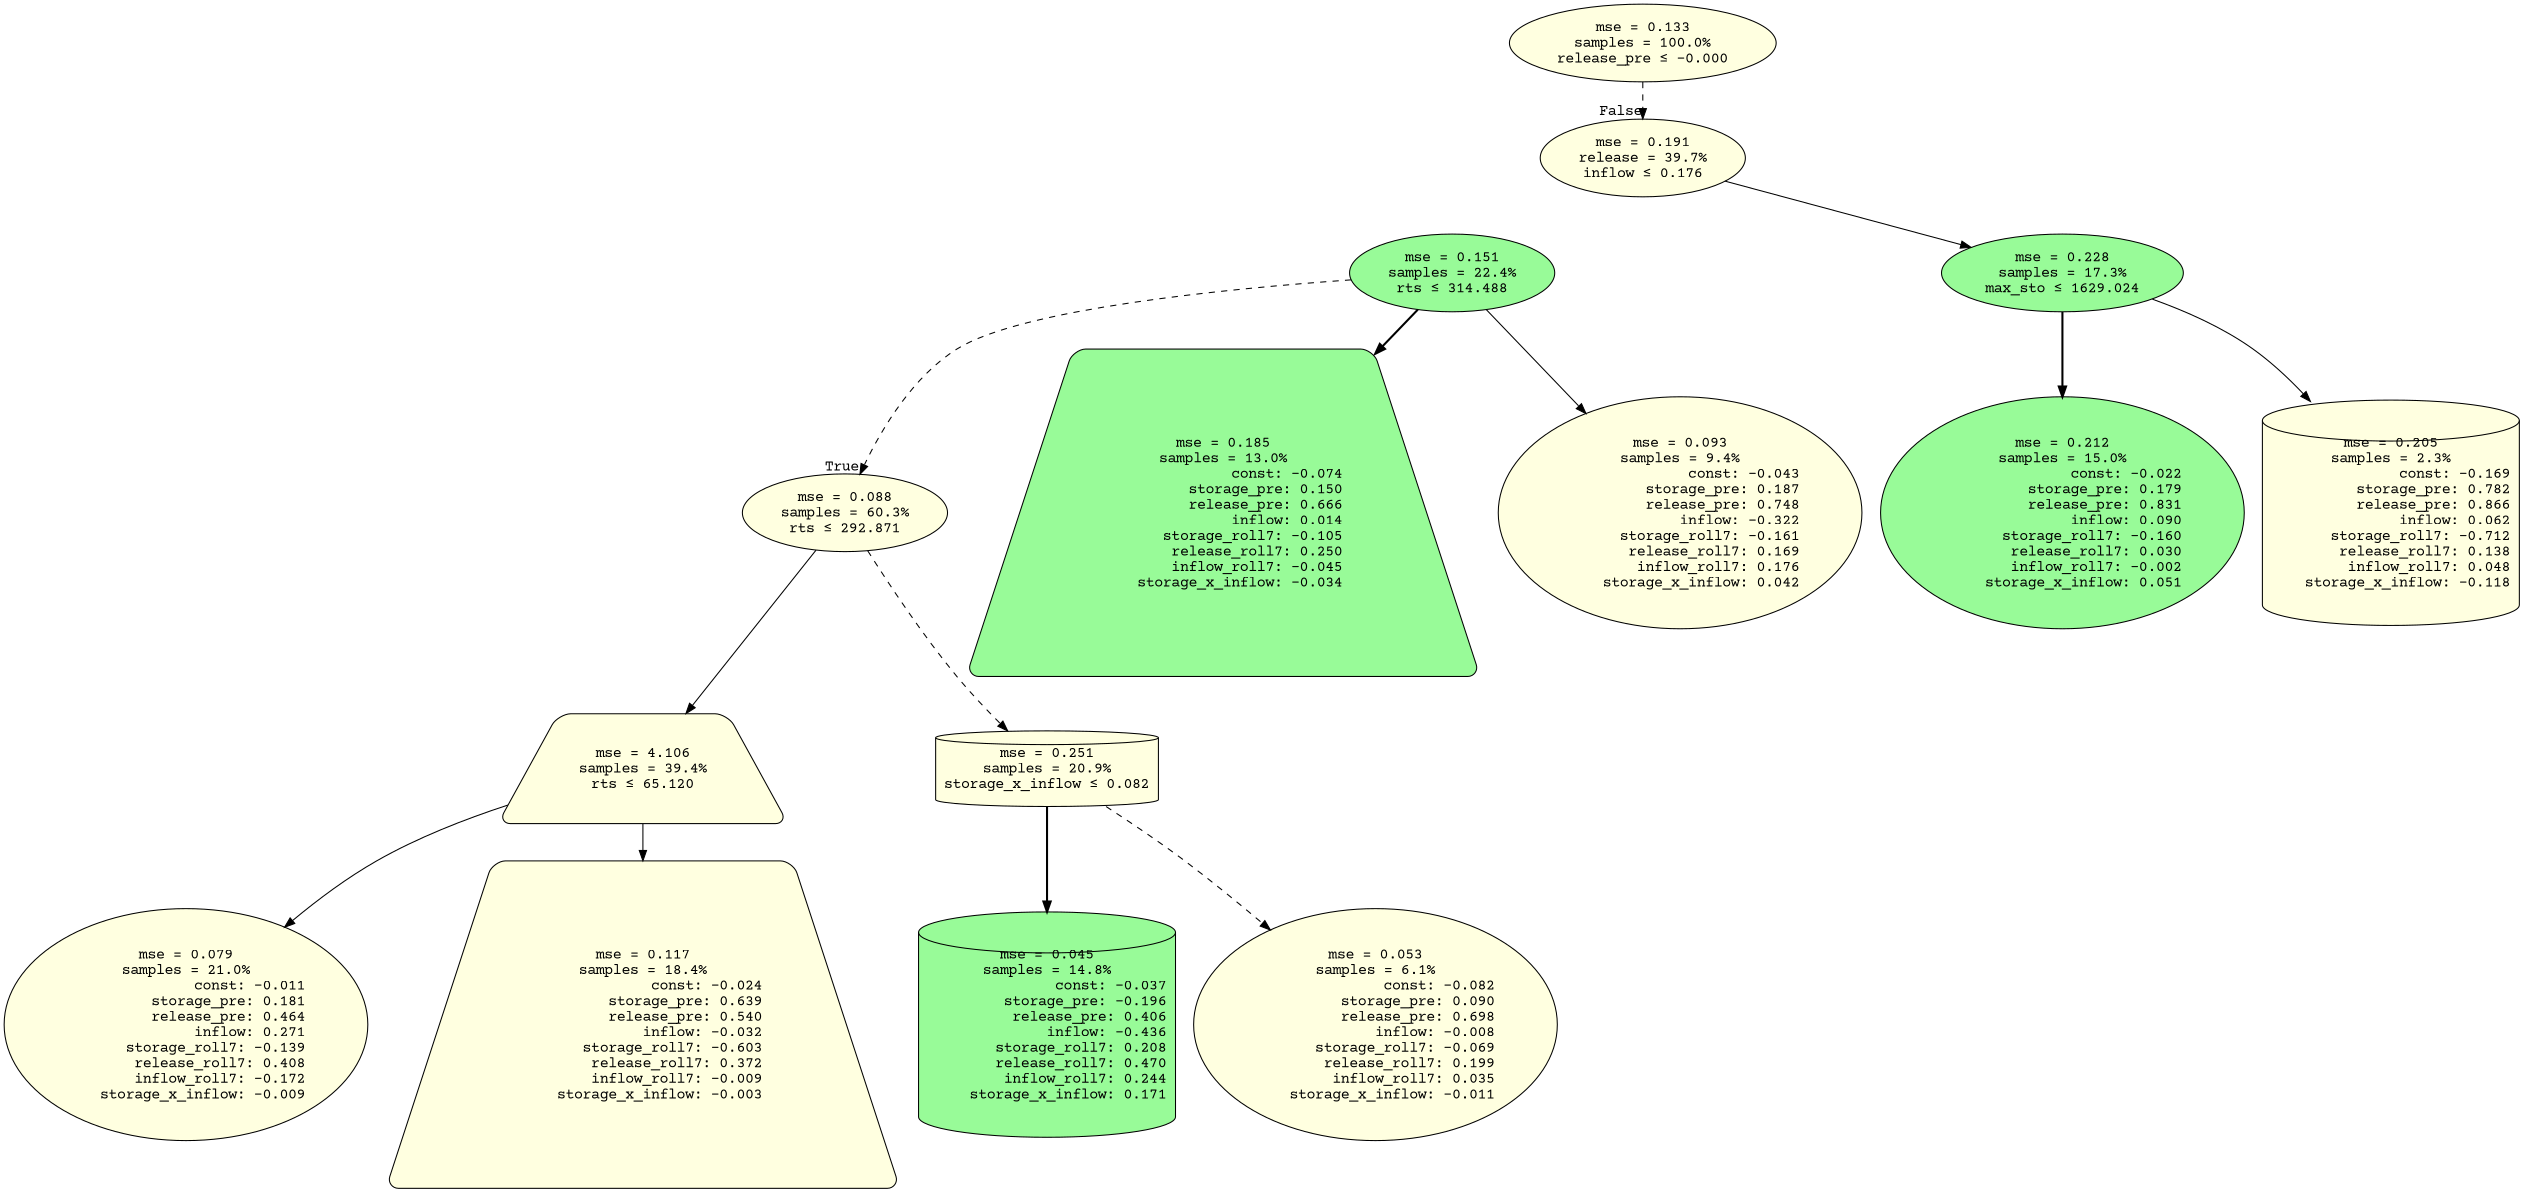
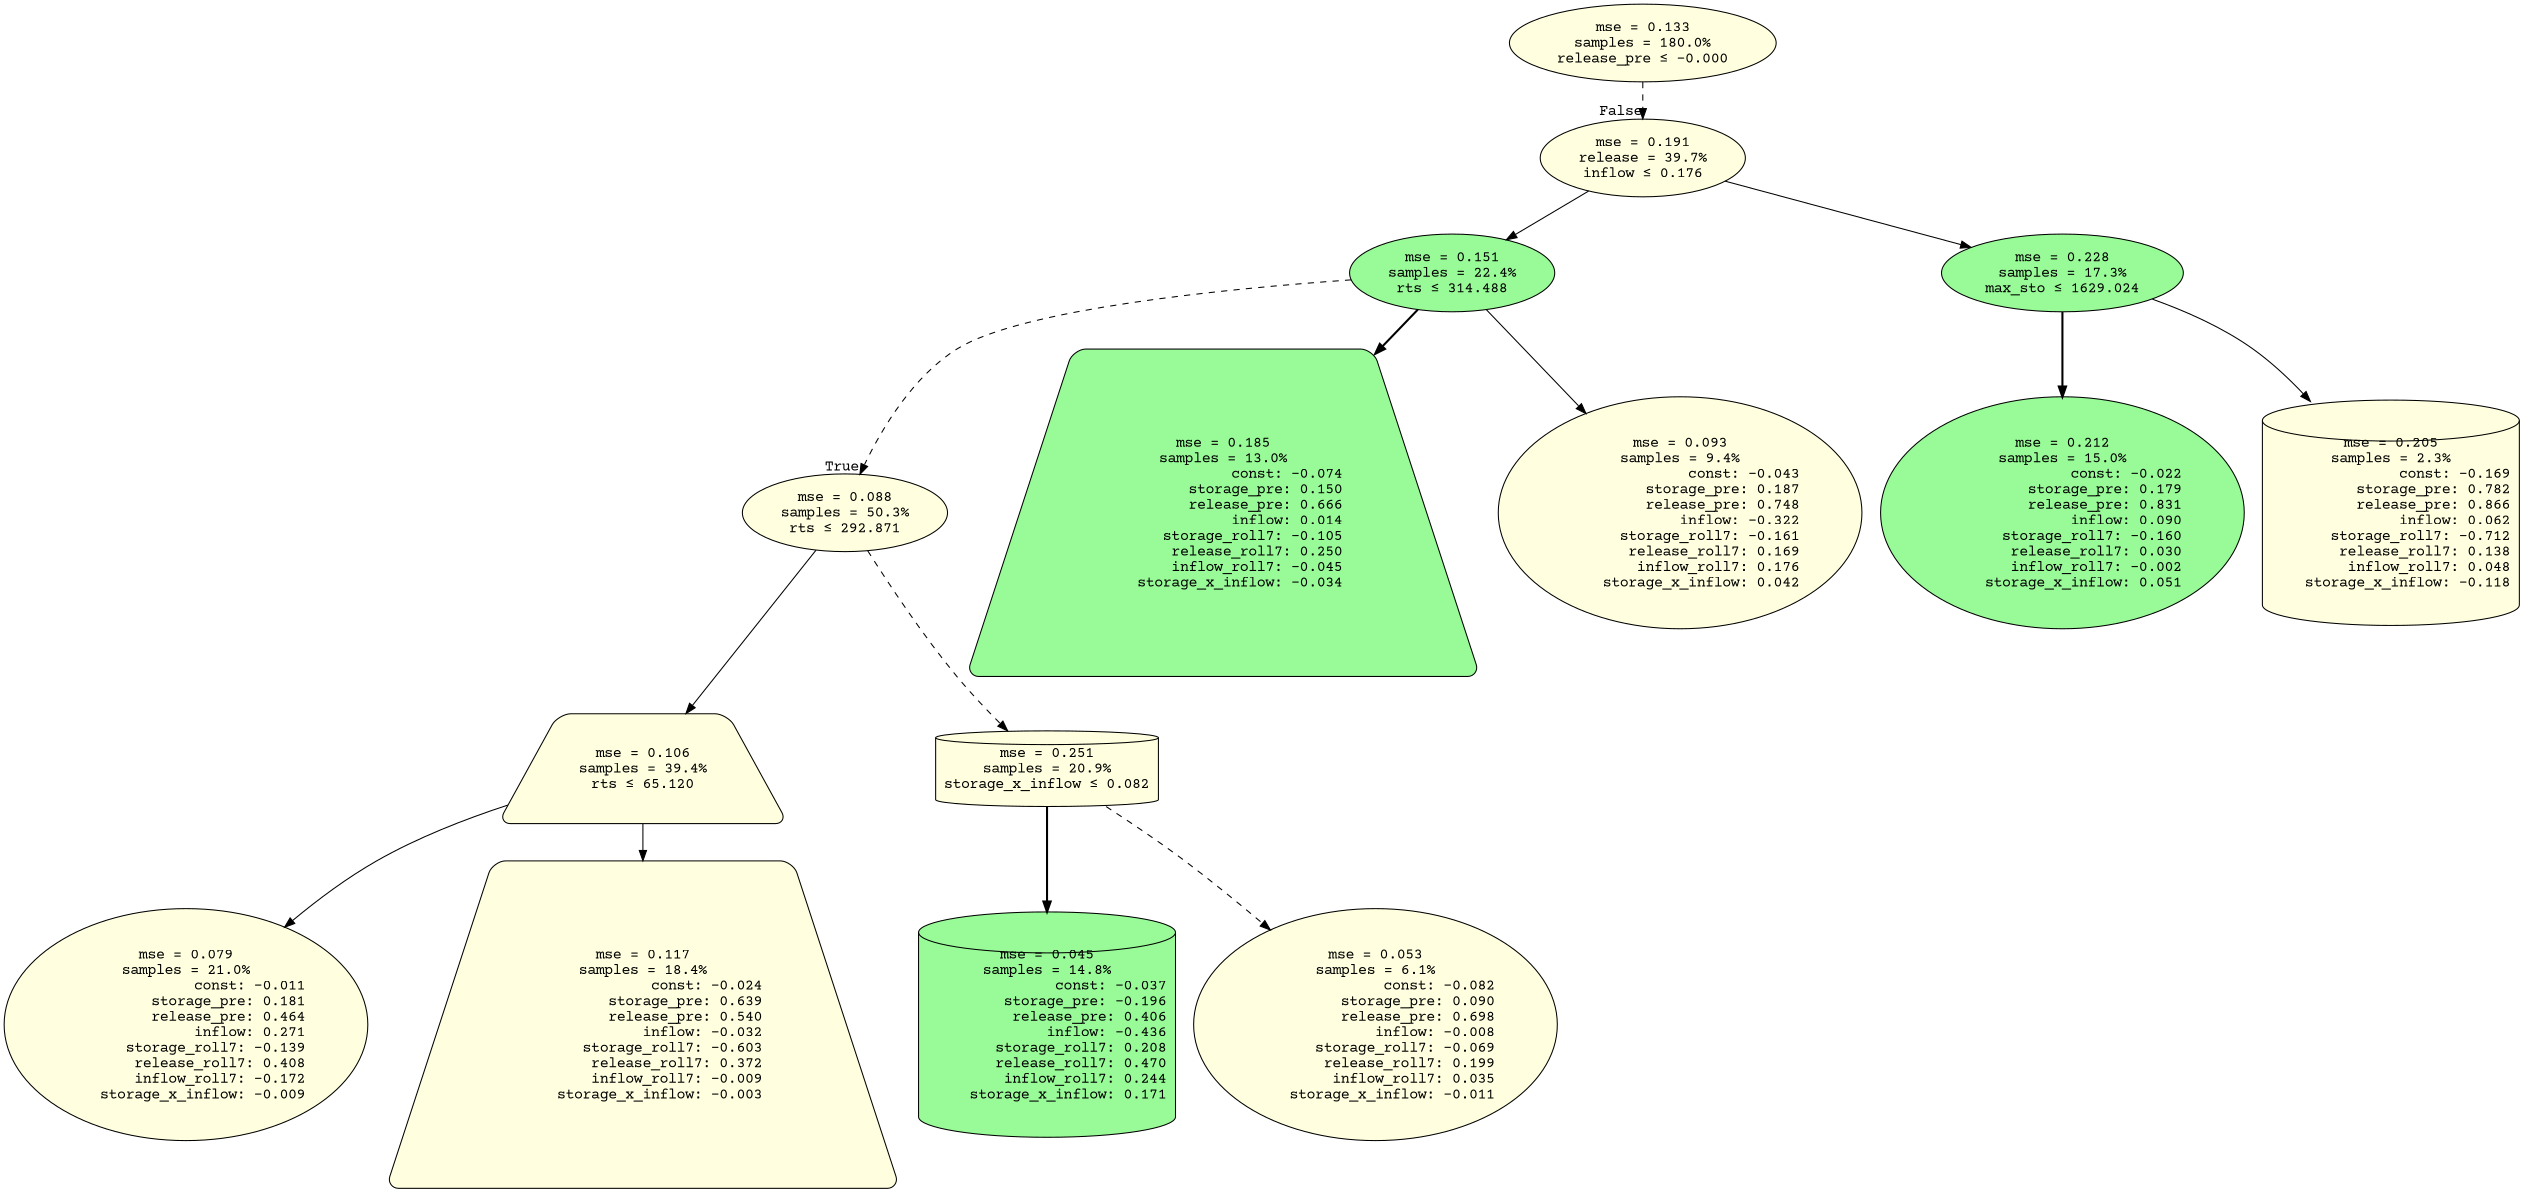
(1643, 43) -> (1643, 43)
none -> (1552, 213)
(845, 513) -> (845, 513)
(643, 769) -> (643, 769)
